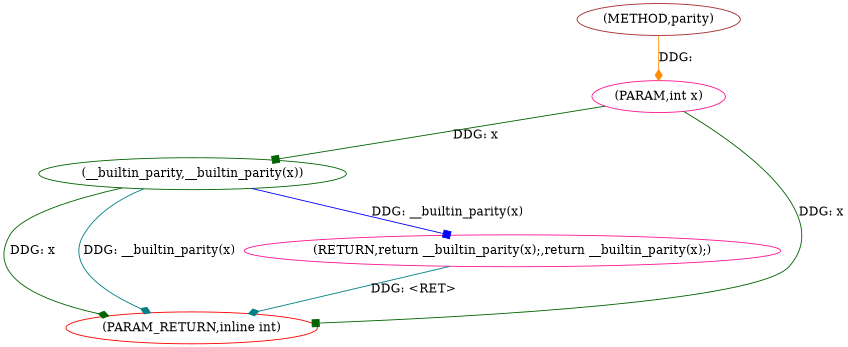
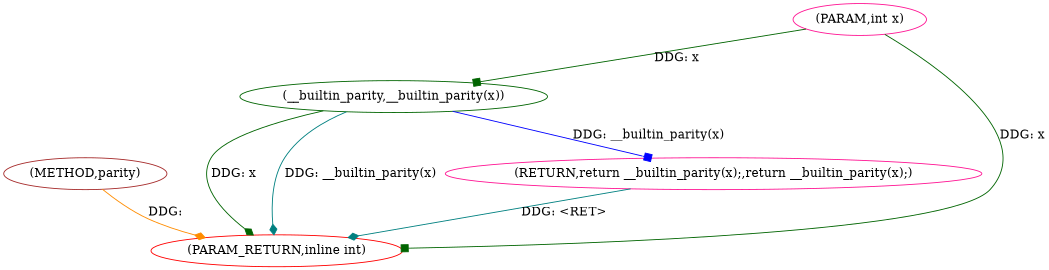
(659, 53) -> (146, 218)
